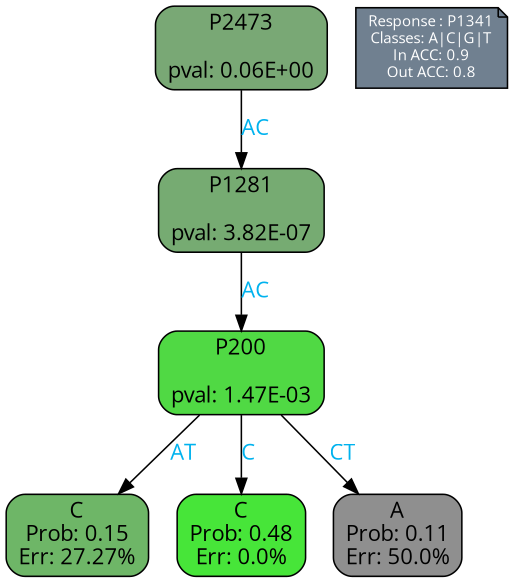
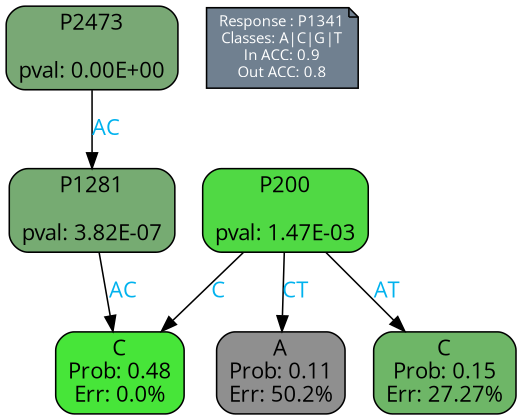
(241, 48) -> (92, 48)
(241, 284) -> (105, 284)
(398, 535) -> (281, 373)
